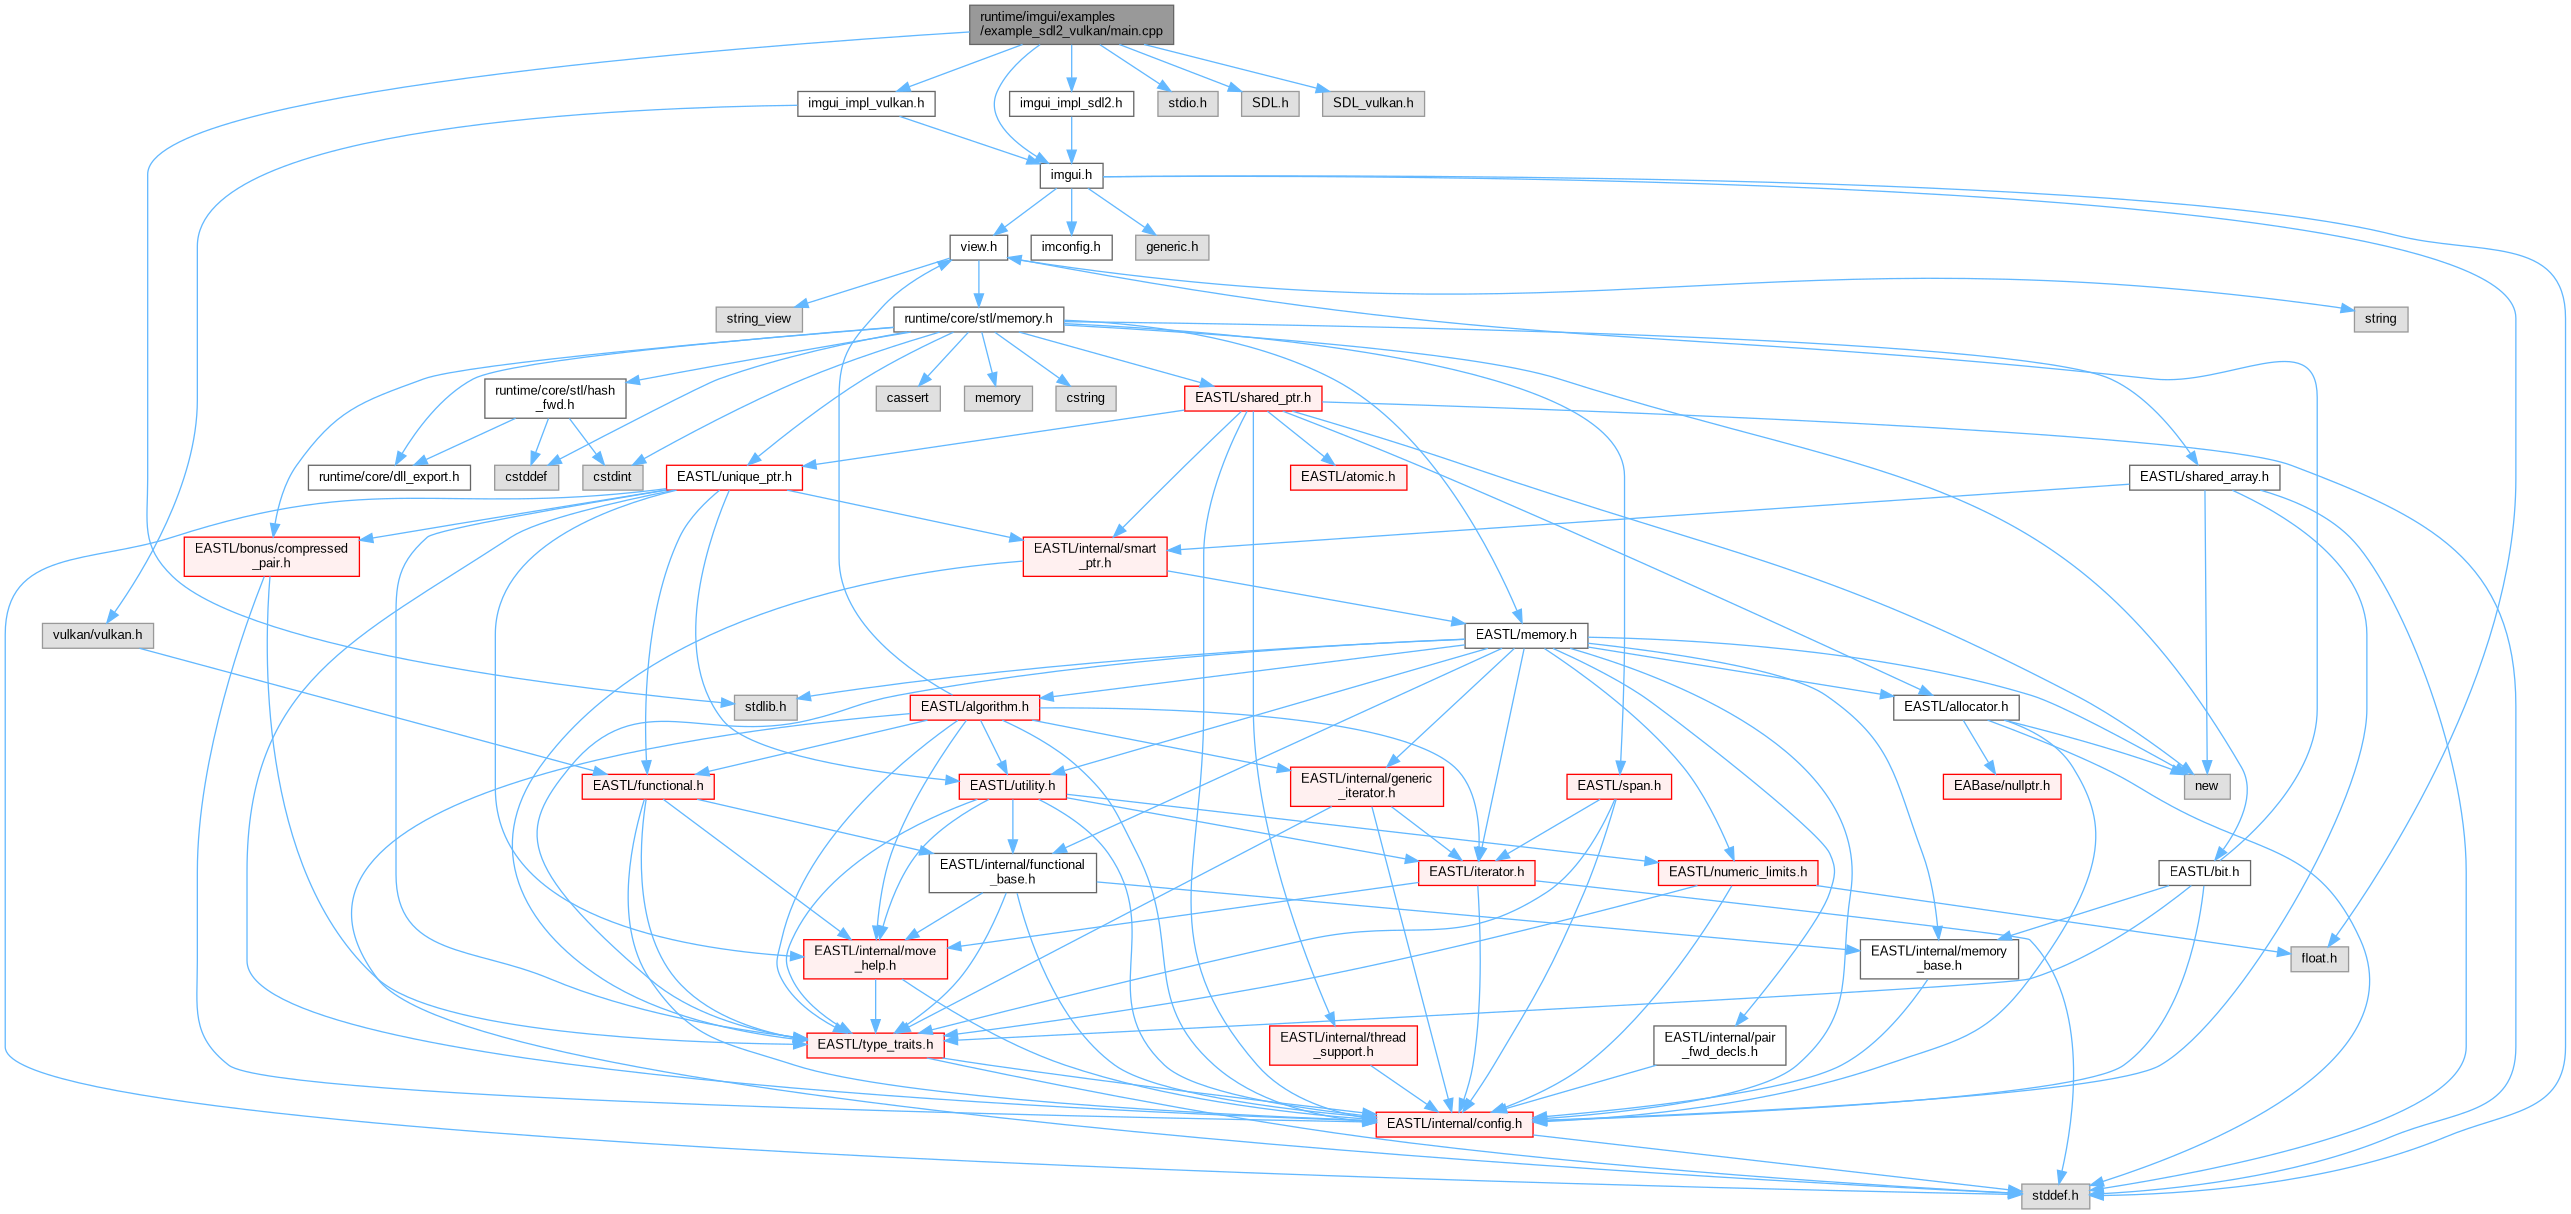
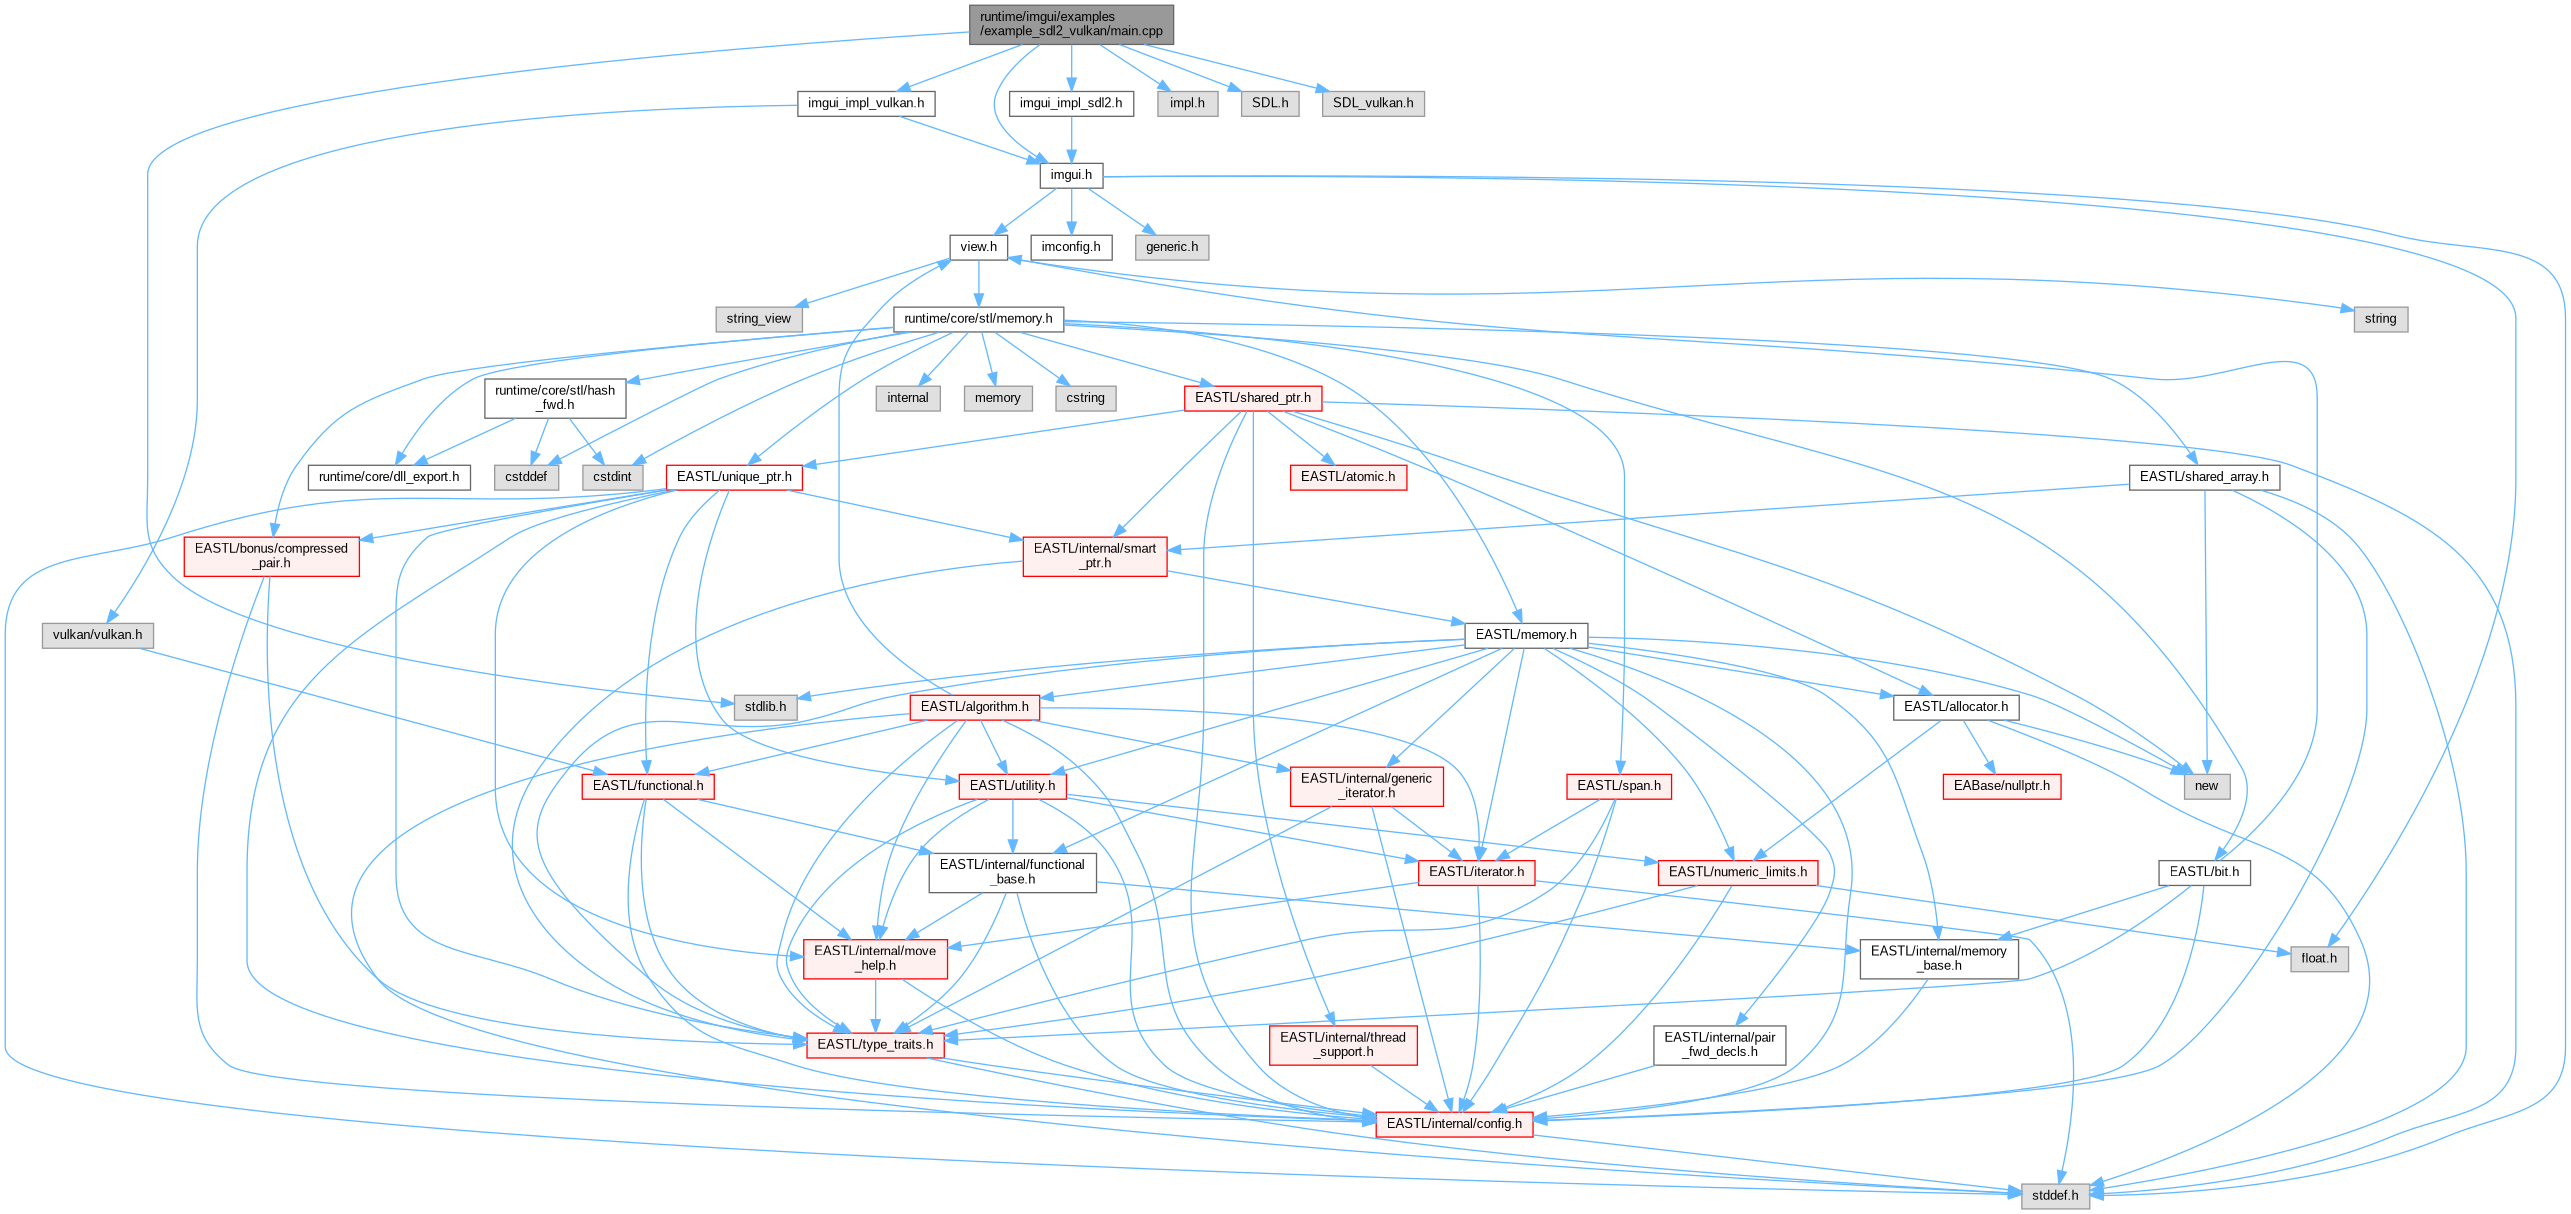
(1188, 104) -> (1188, 104)
(908, 399) -> (908, 399)
(1954, 1041) -> (1853, 786)
